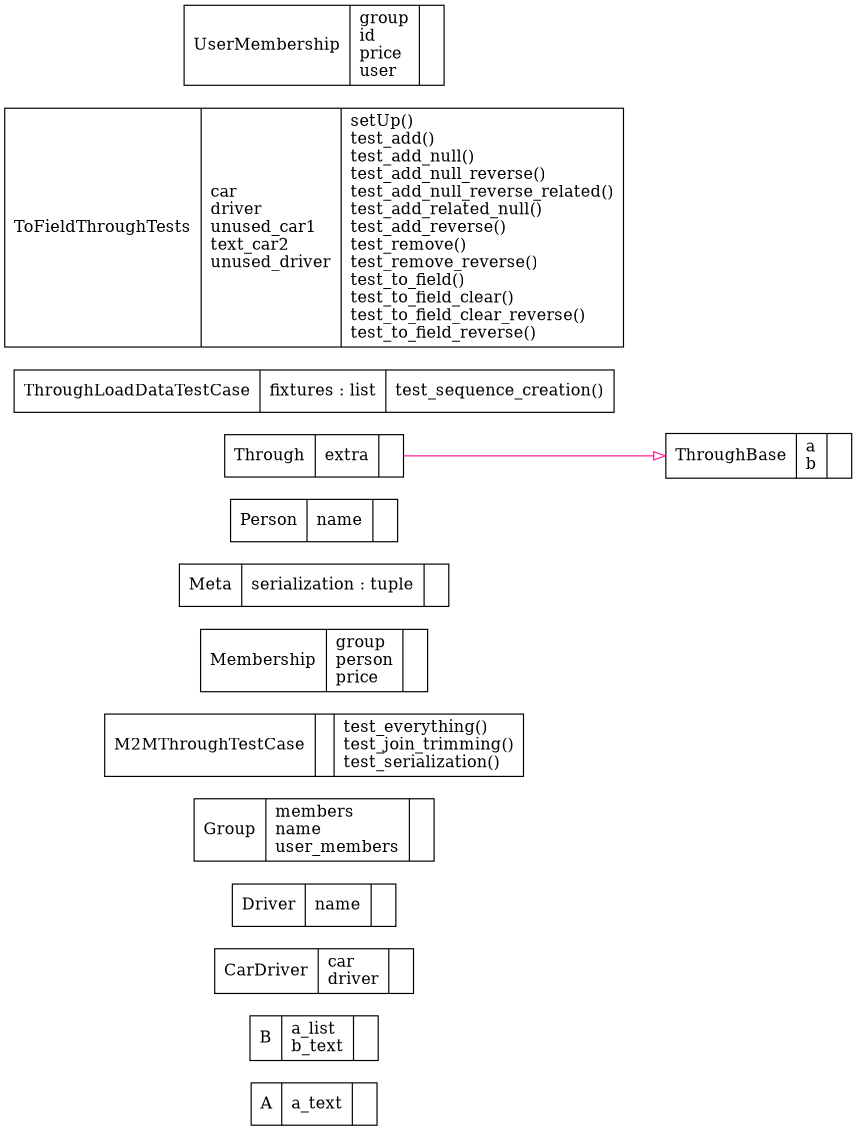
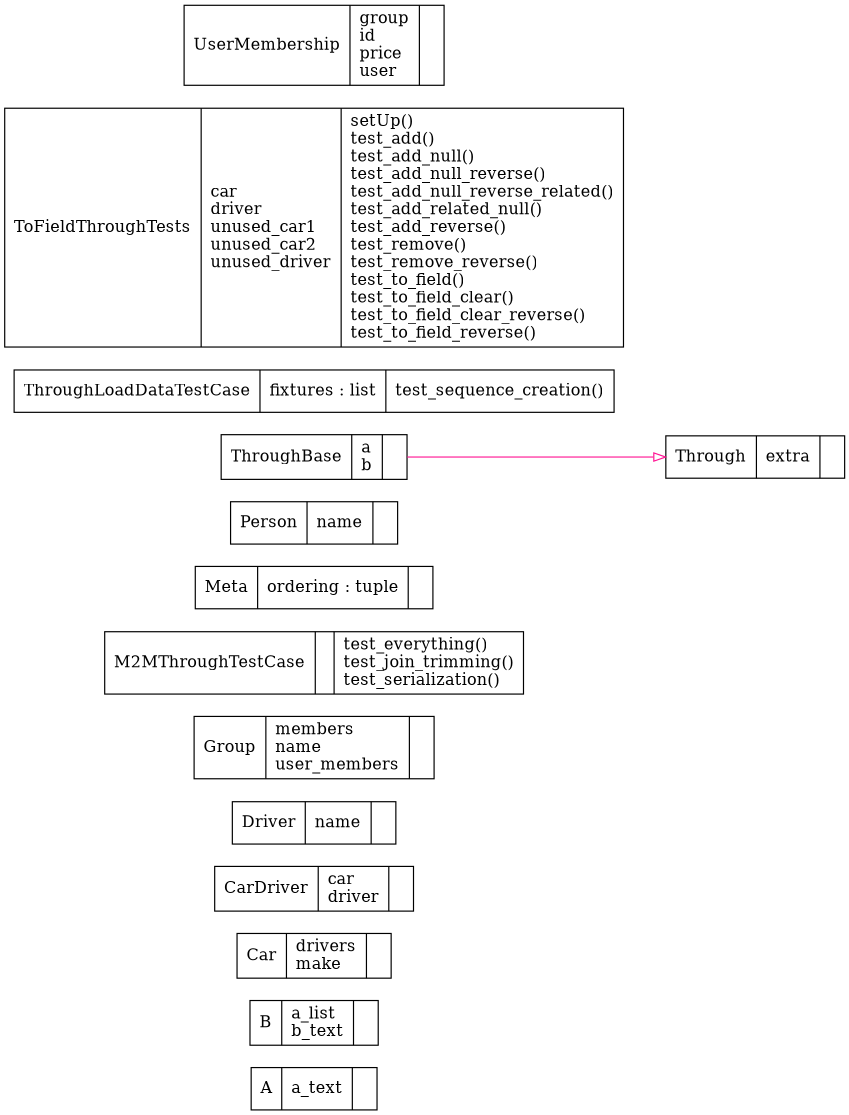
(250, 245) -> (264, 245)
(529, 456) -> (530, 457)
(333, 585) -> (333, 587)
(314, 661) -> none
none -> (314, 956)
